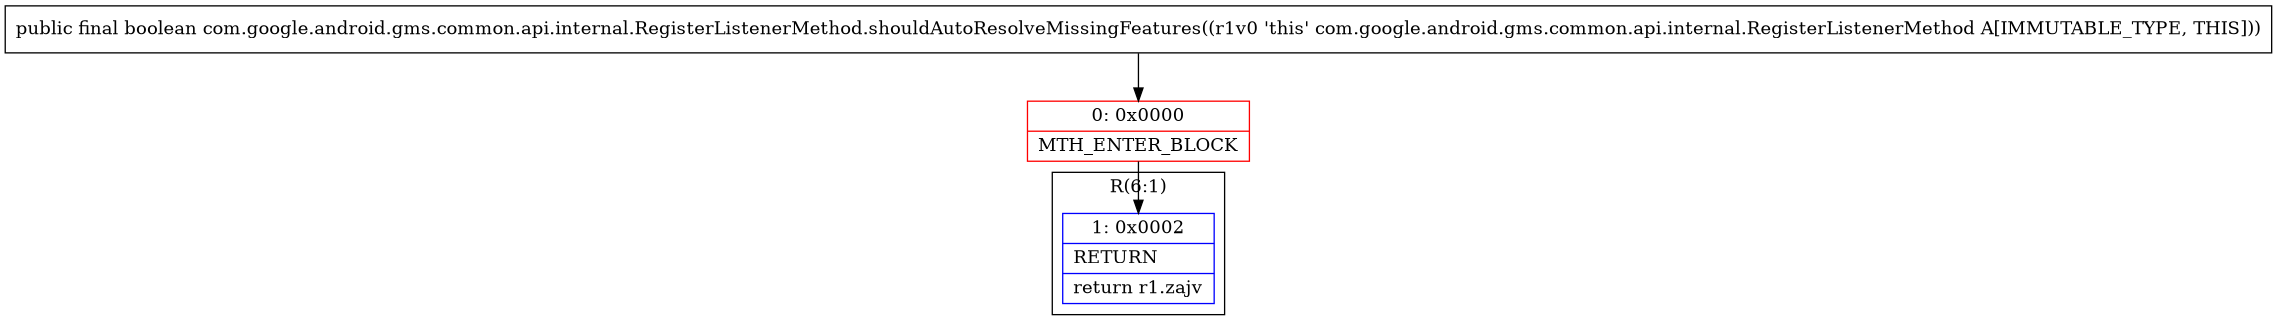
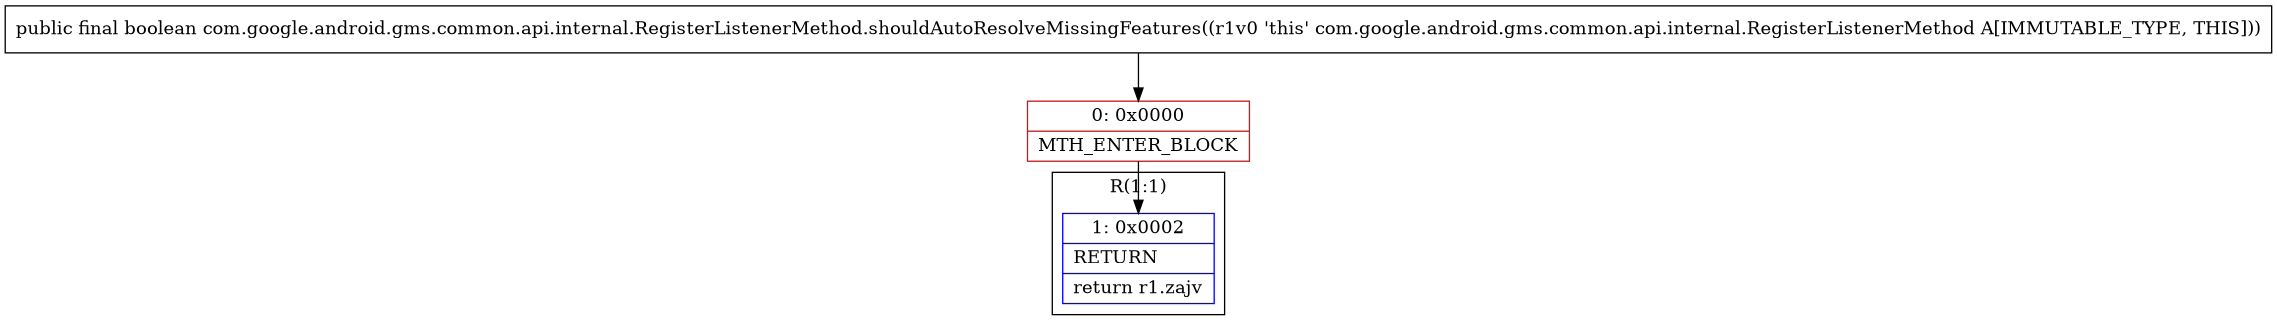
(1138, 187) -> (1138, 187)
